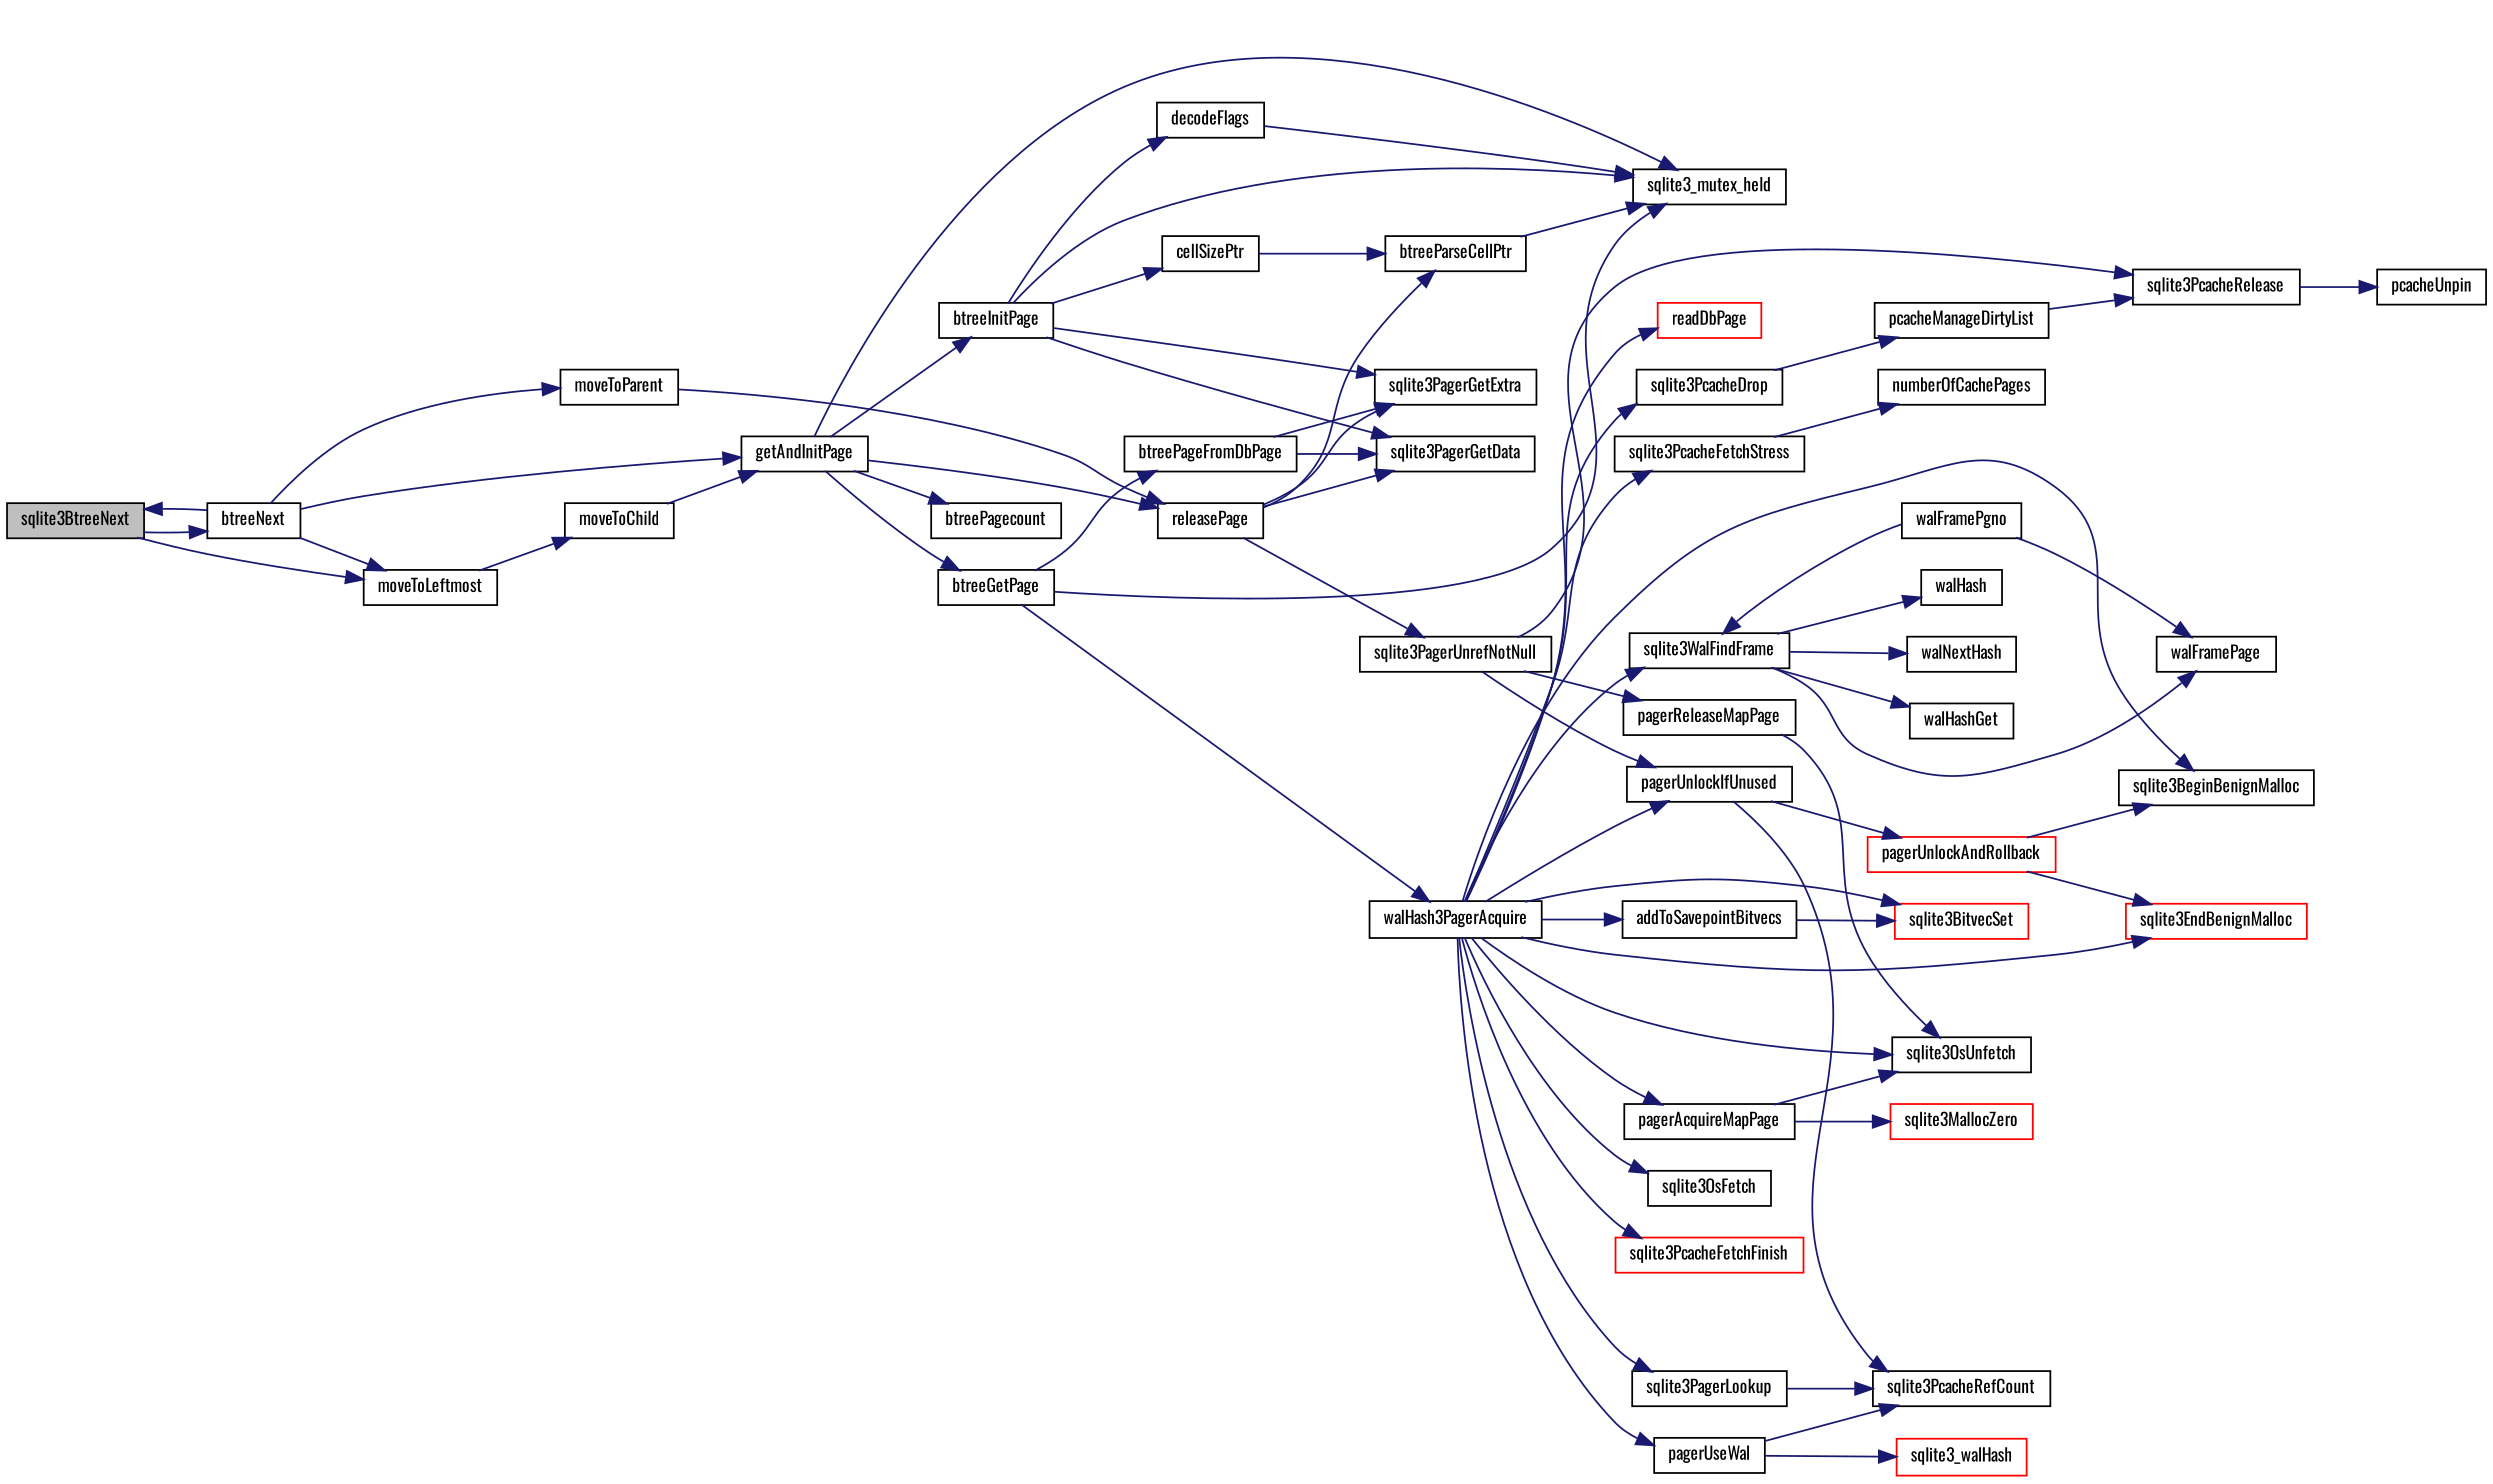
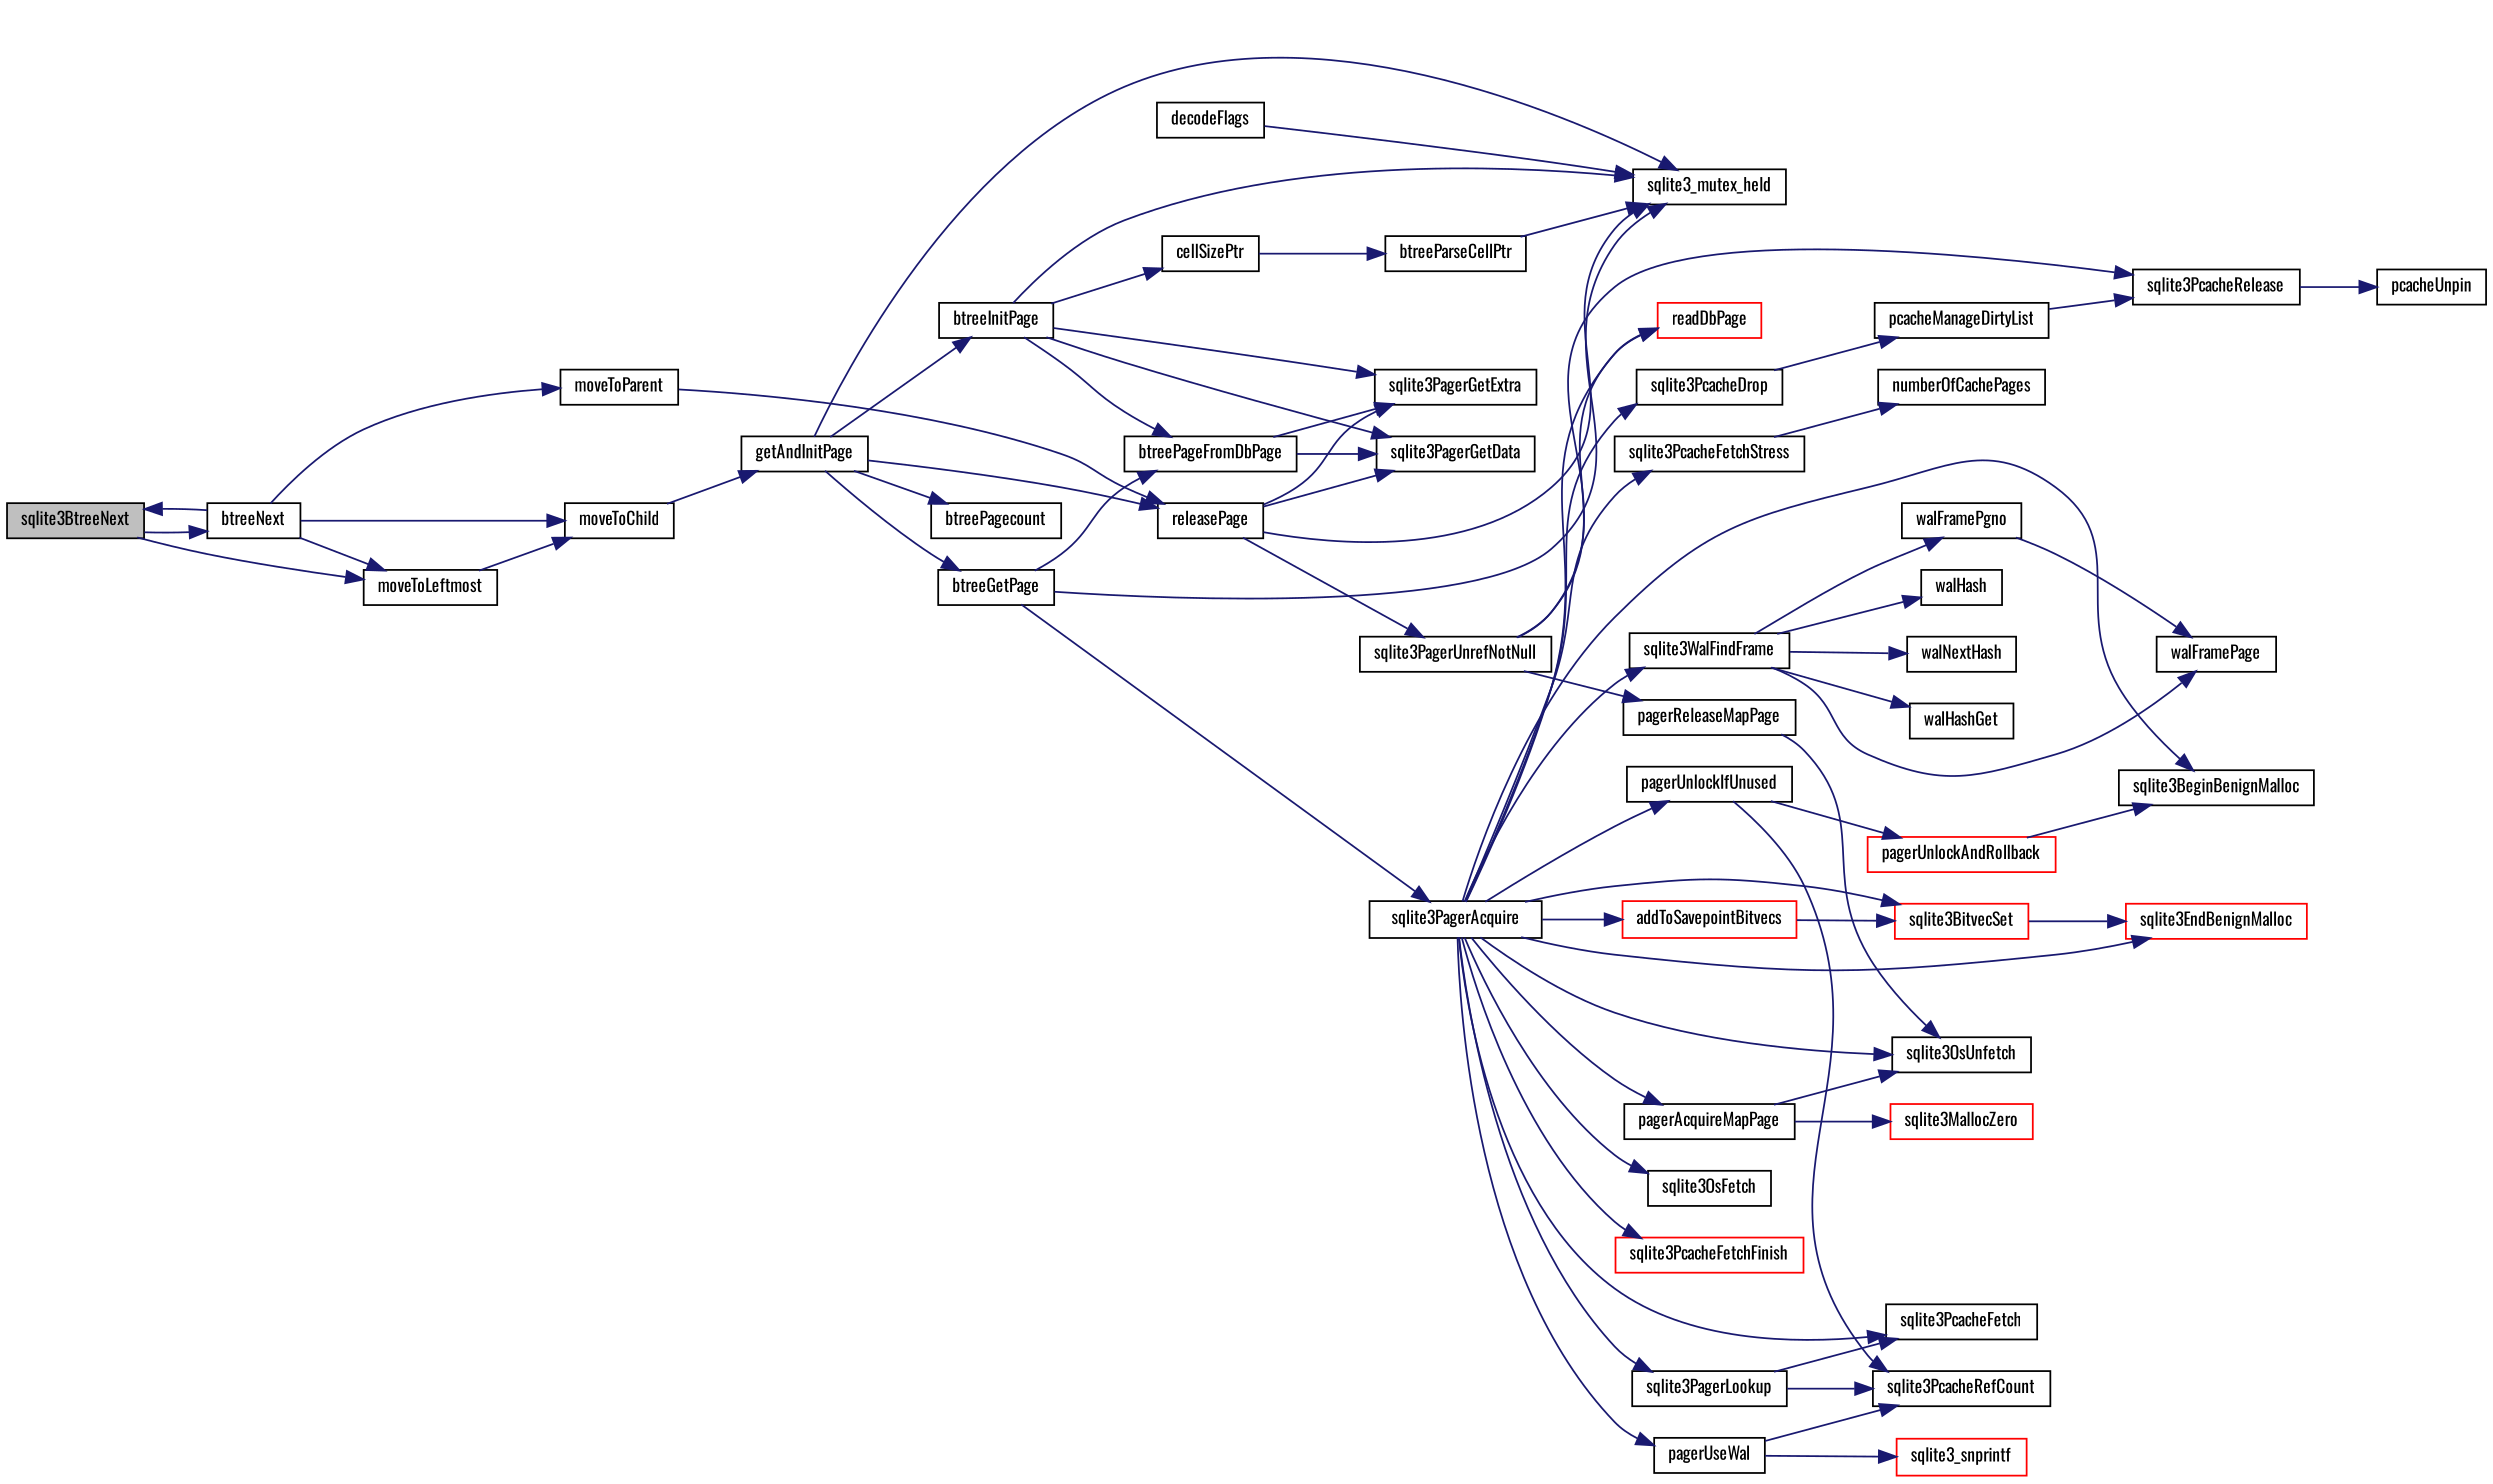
(1070, 216) -> (1089, 385)
(1340, 396) -> (1552, 487)
(511, 477) -> (424, 521)
(1815, 567) -> (1838, 585)
(1558, 720) -> (1582, 488)
(2080, 886) -> (2068, 921)
(1456, 920) -> (1456, 920)
(1710, 920) -> (1710, 920)
none -> (1962, 1322)
(1962, 1457) -> (1962, 1457)
